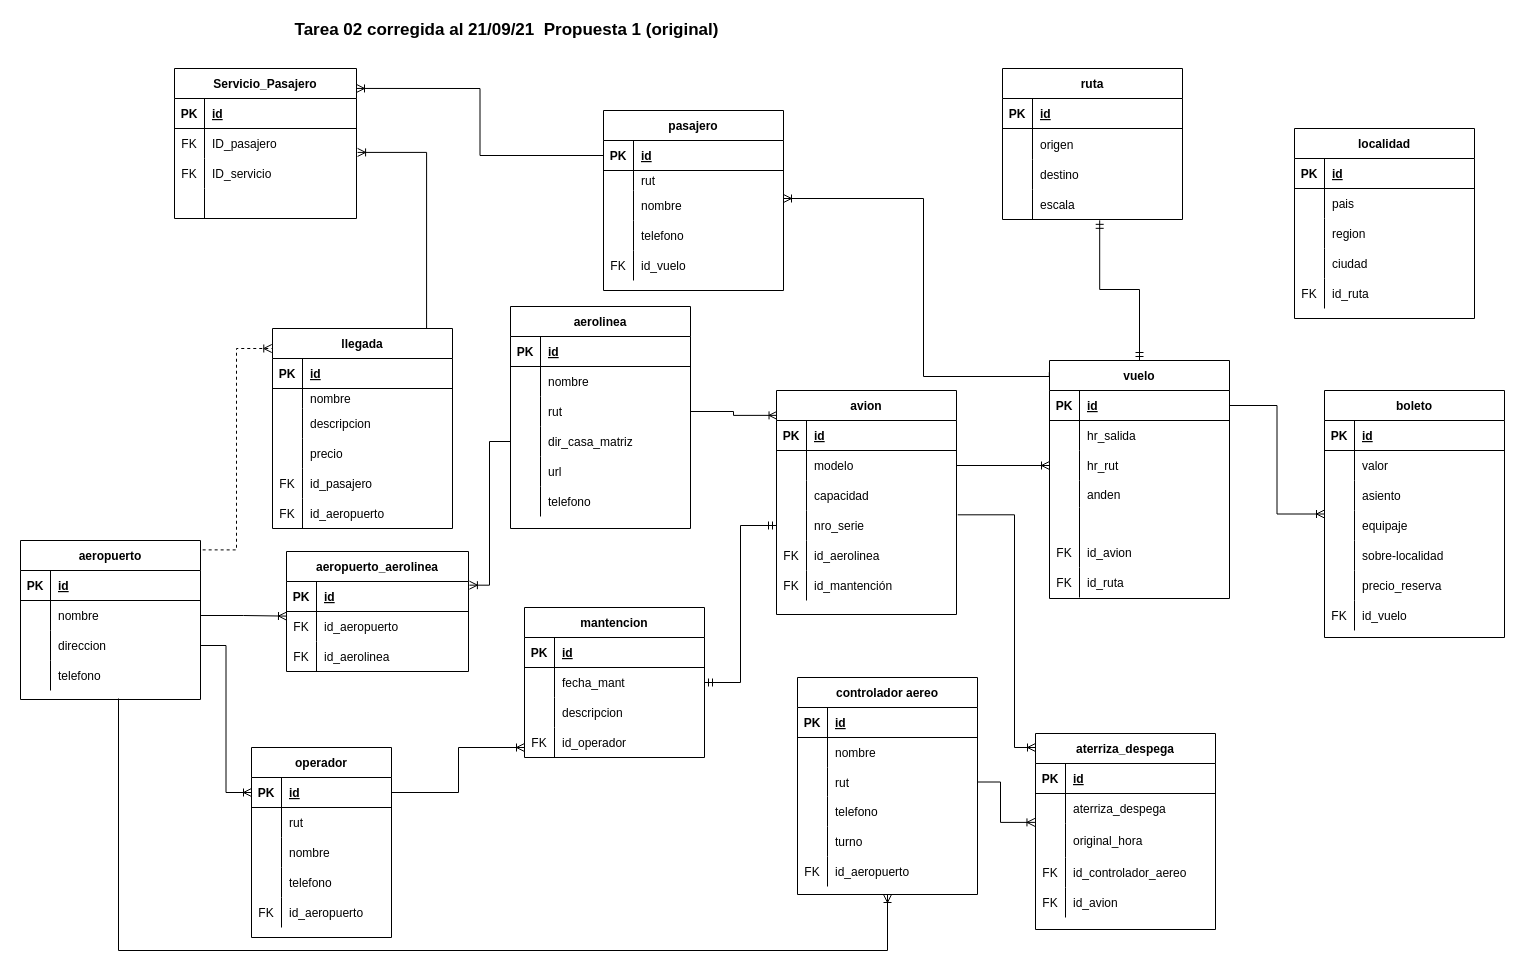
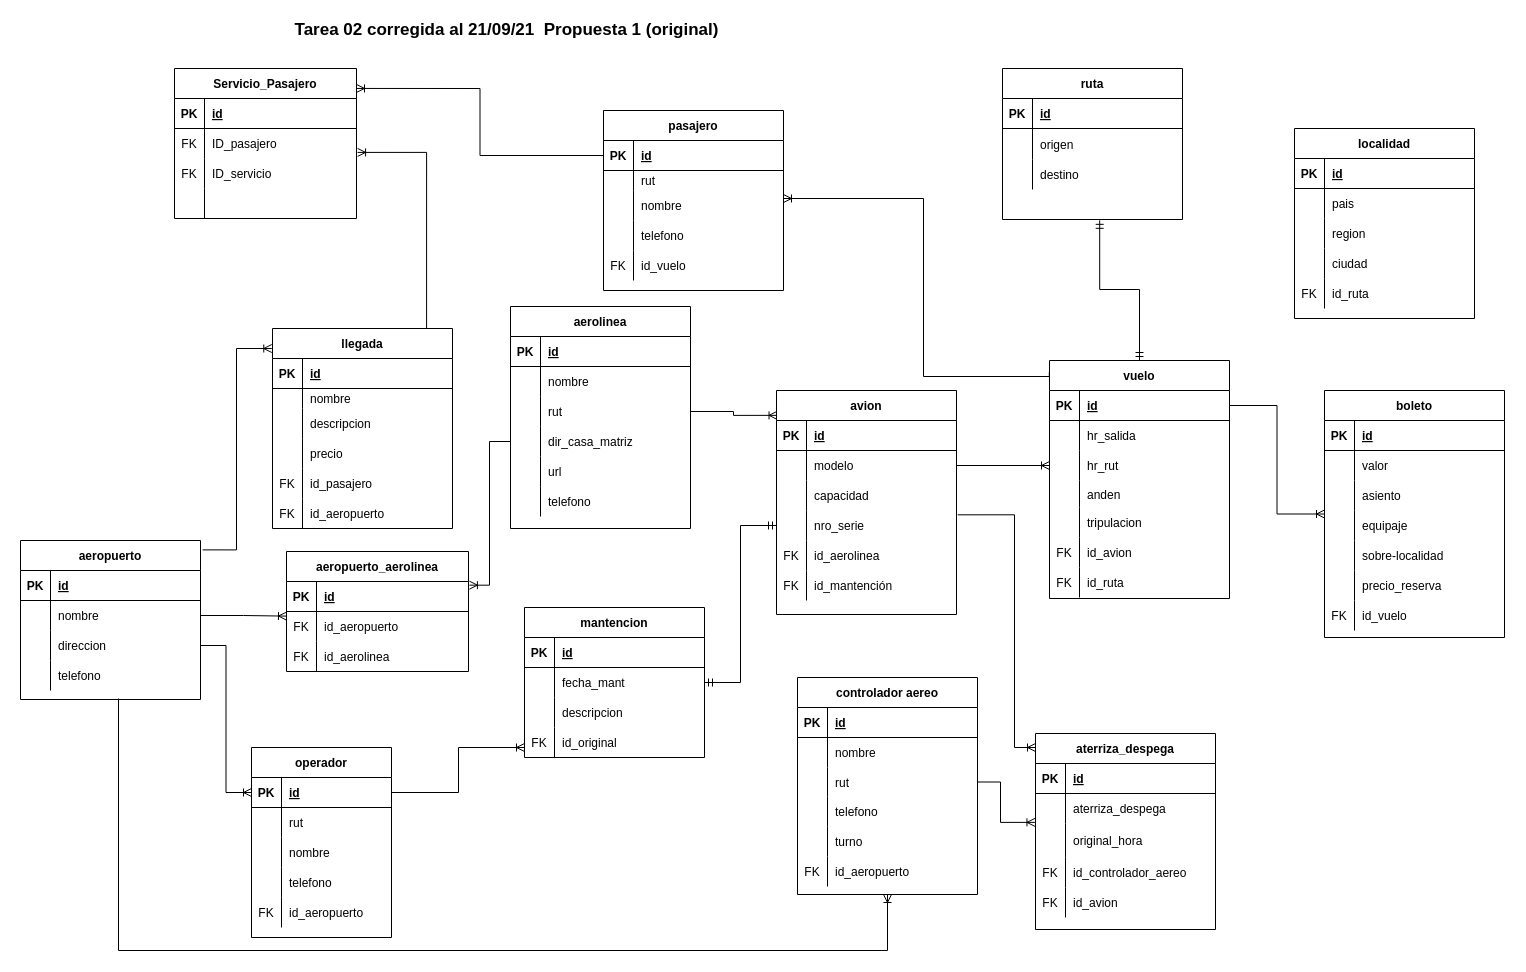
(1108, 205) -> none
(237, 448) -> (237, 448)
none -> (1155, 523)
(597, 743) -> (593, 743)
